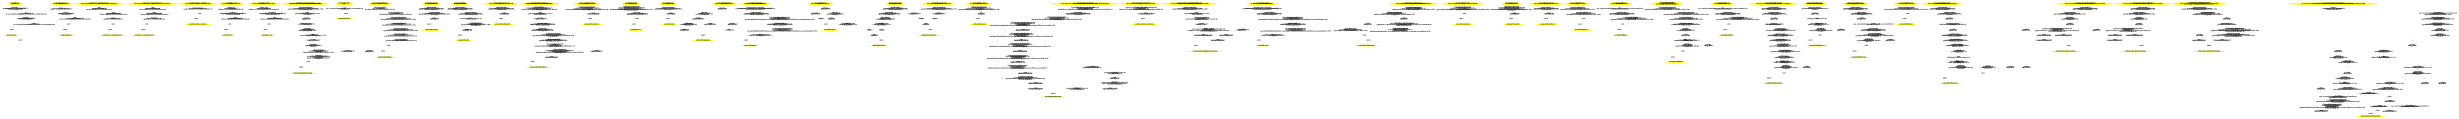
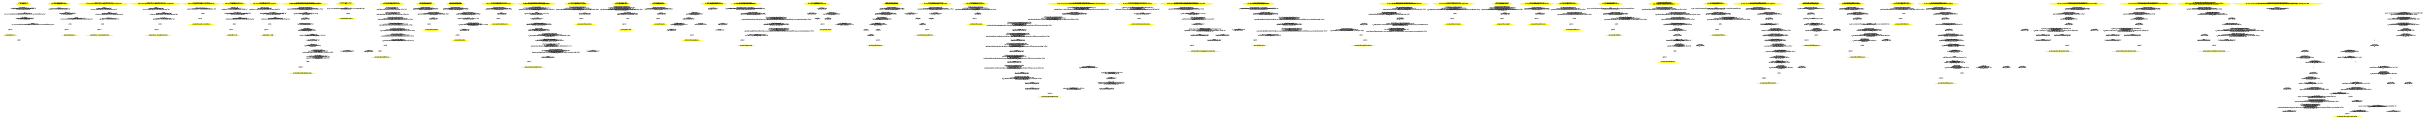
(830, 30) -> (826, 30)
(2378, 111) -> none
